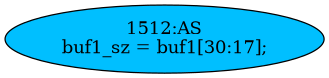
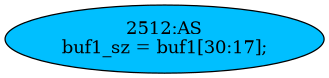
(165, 39) -> (165, 39)
